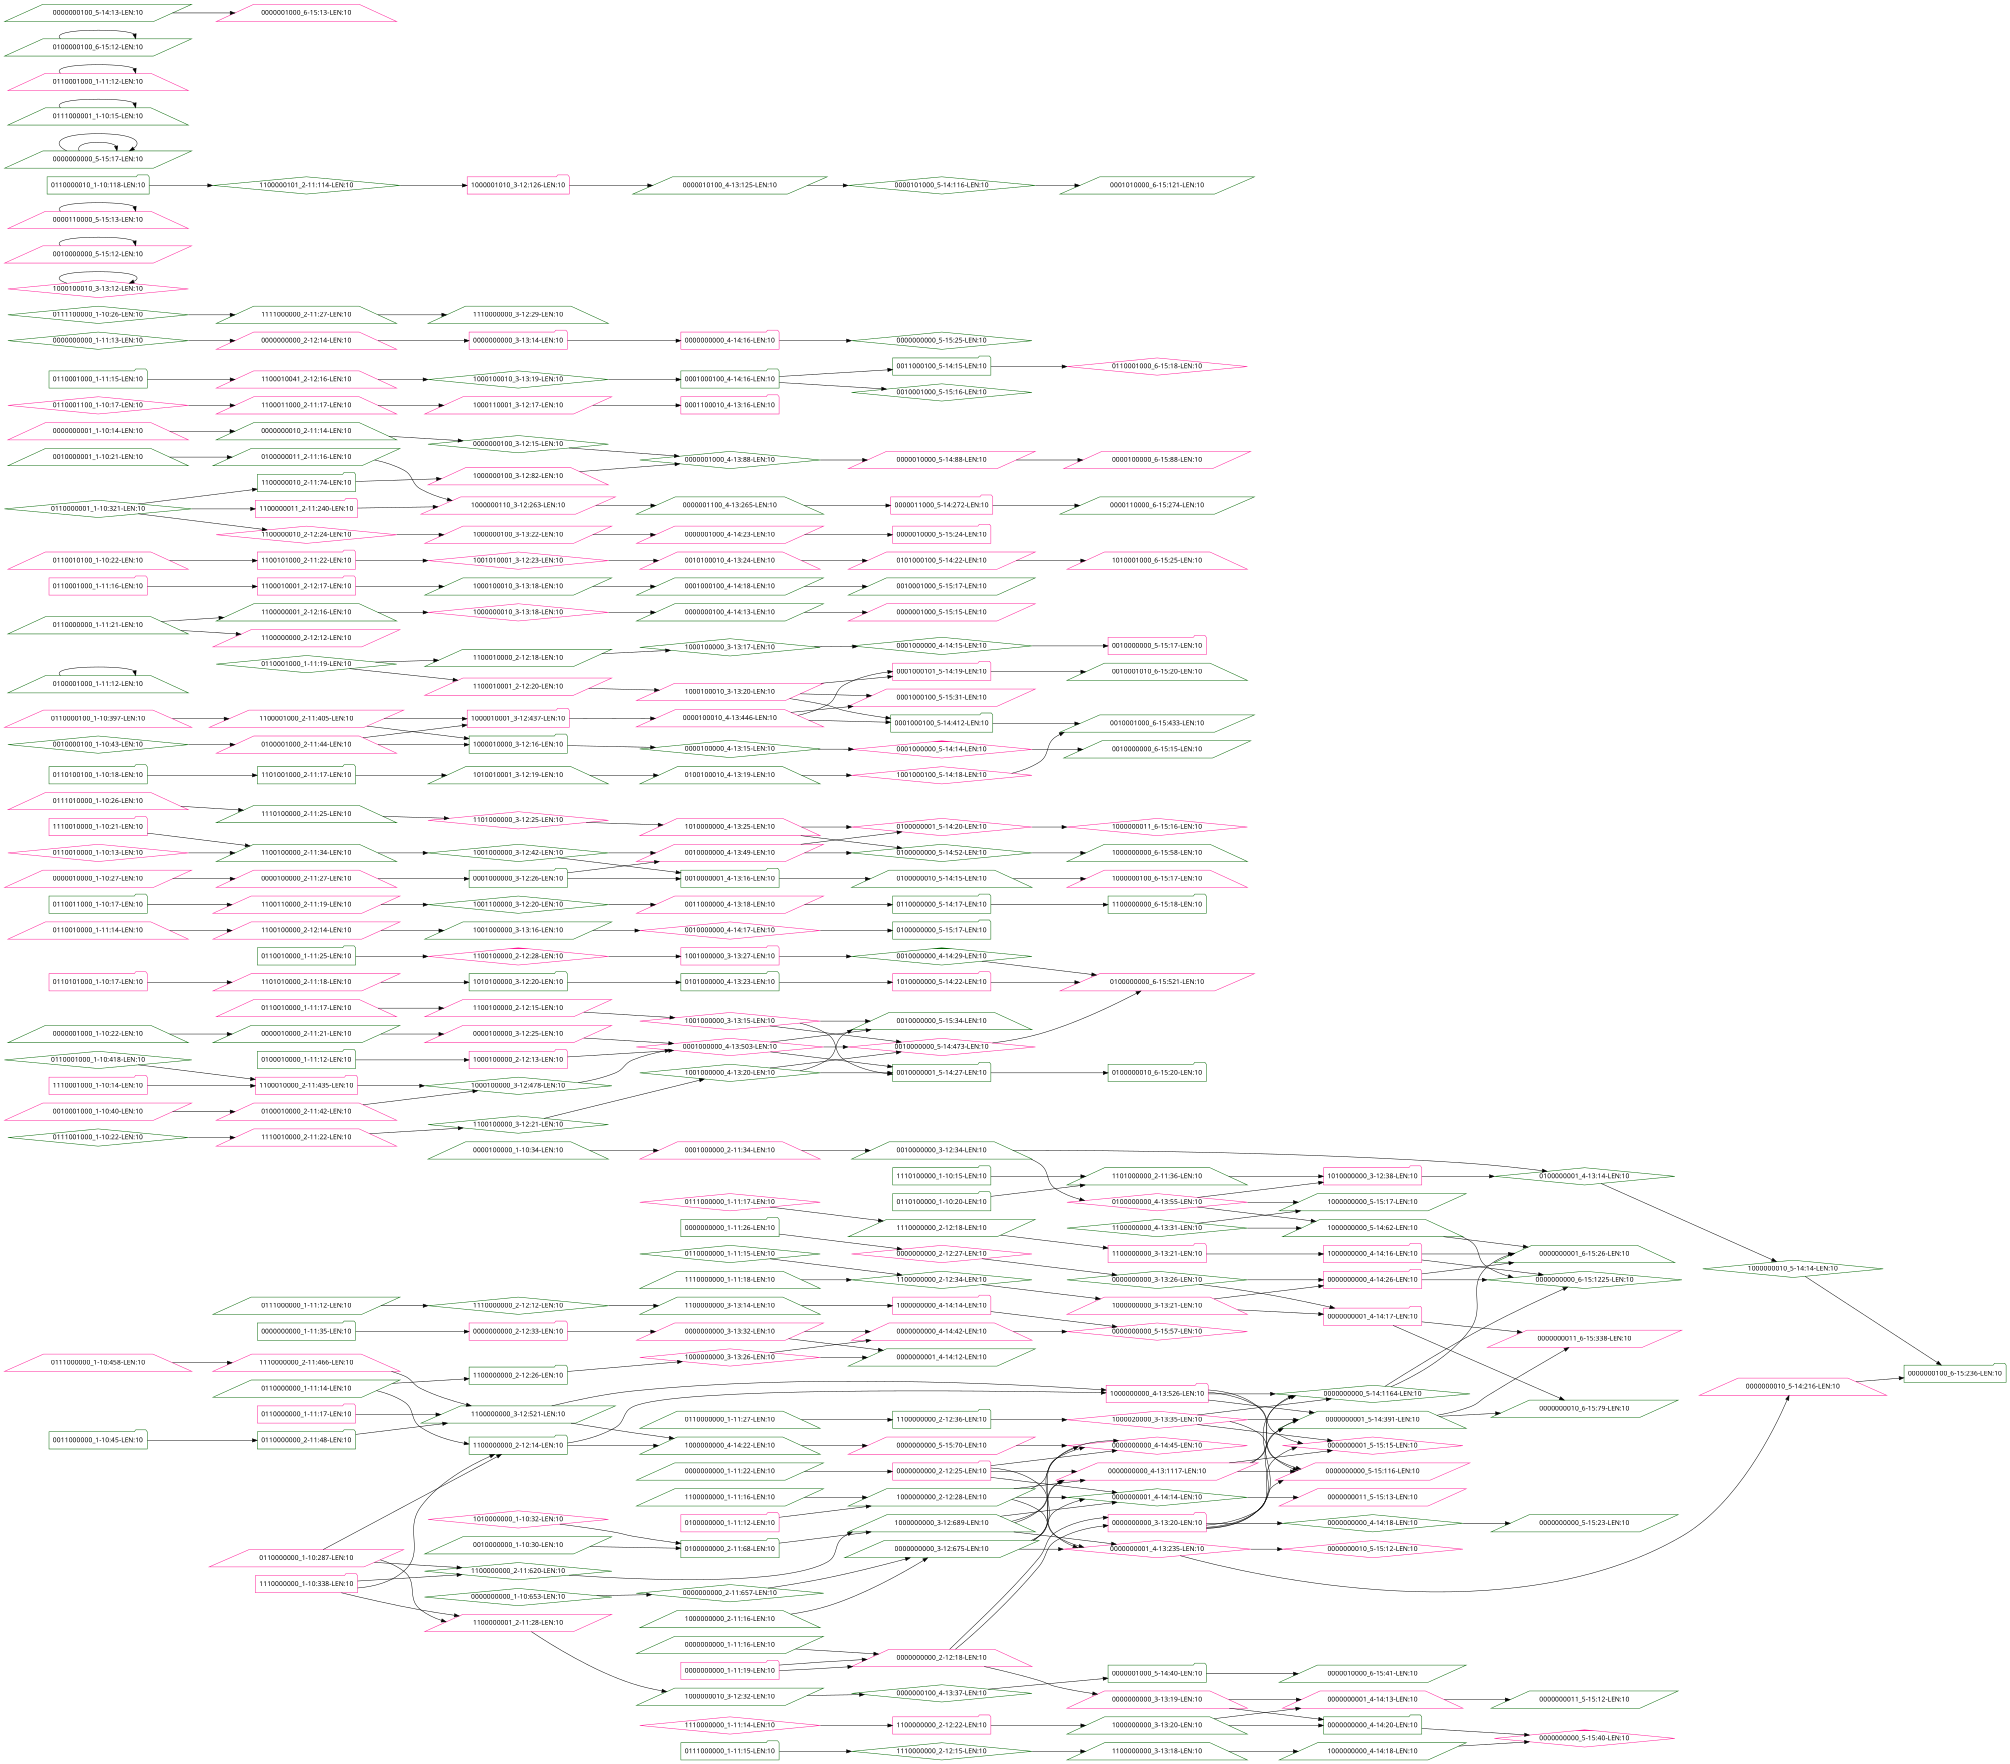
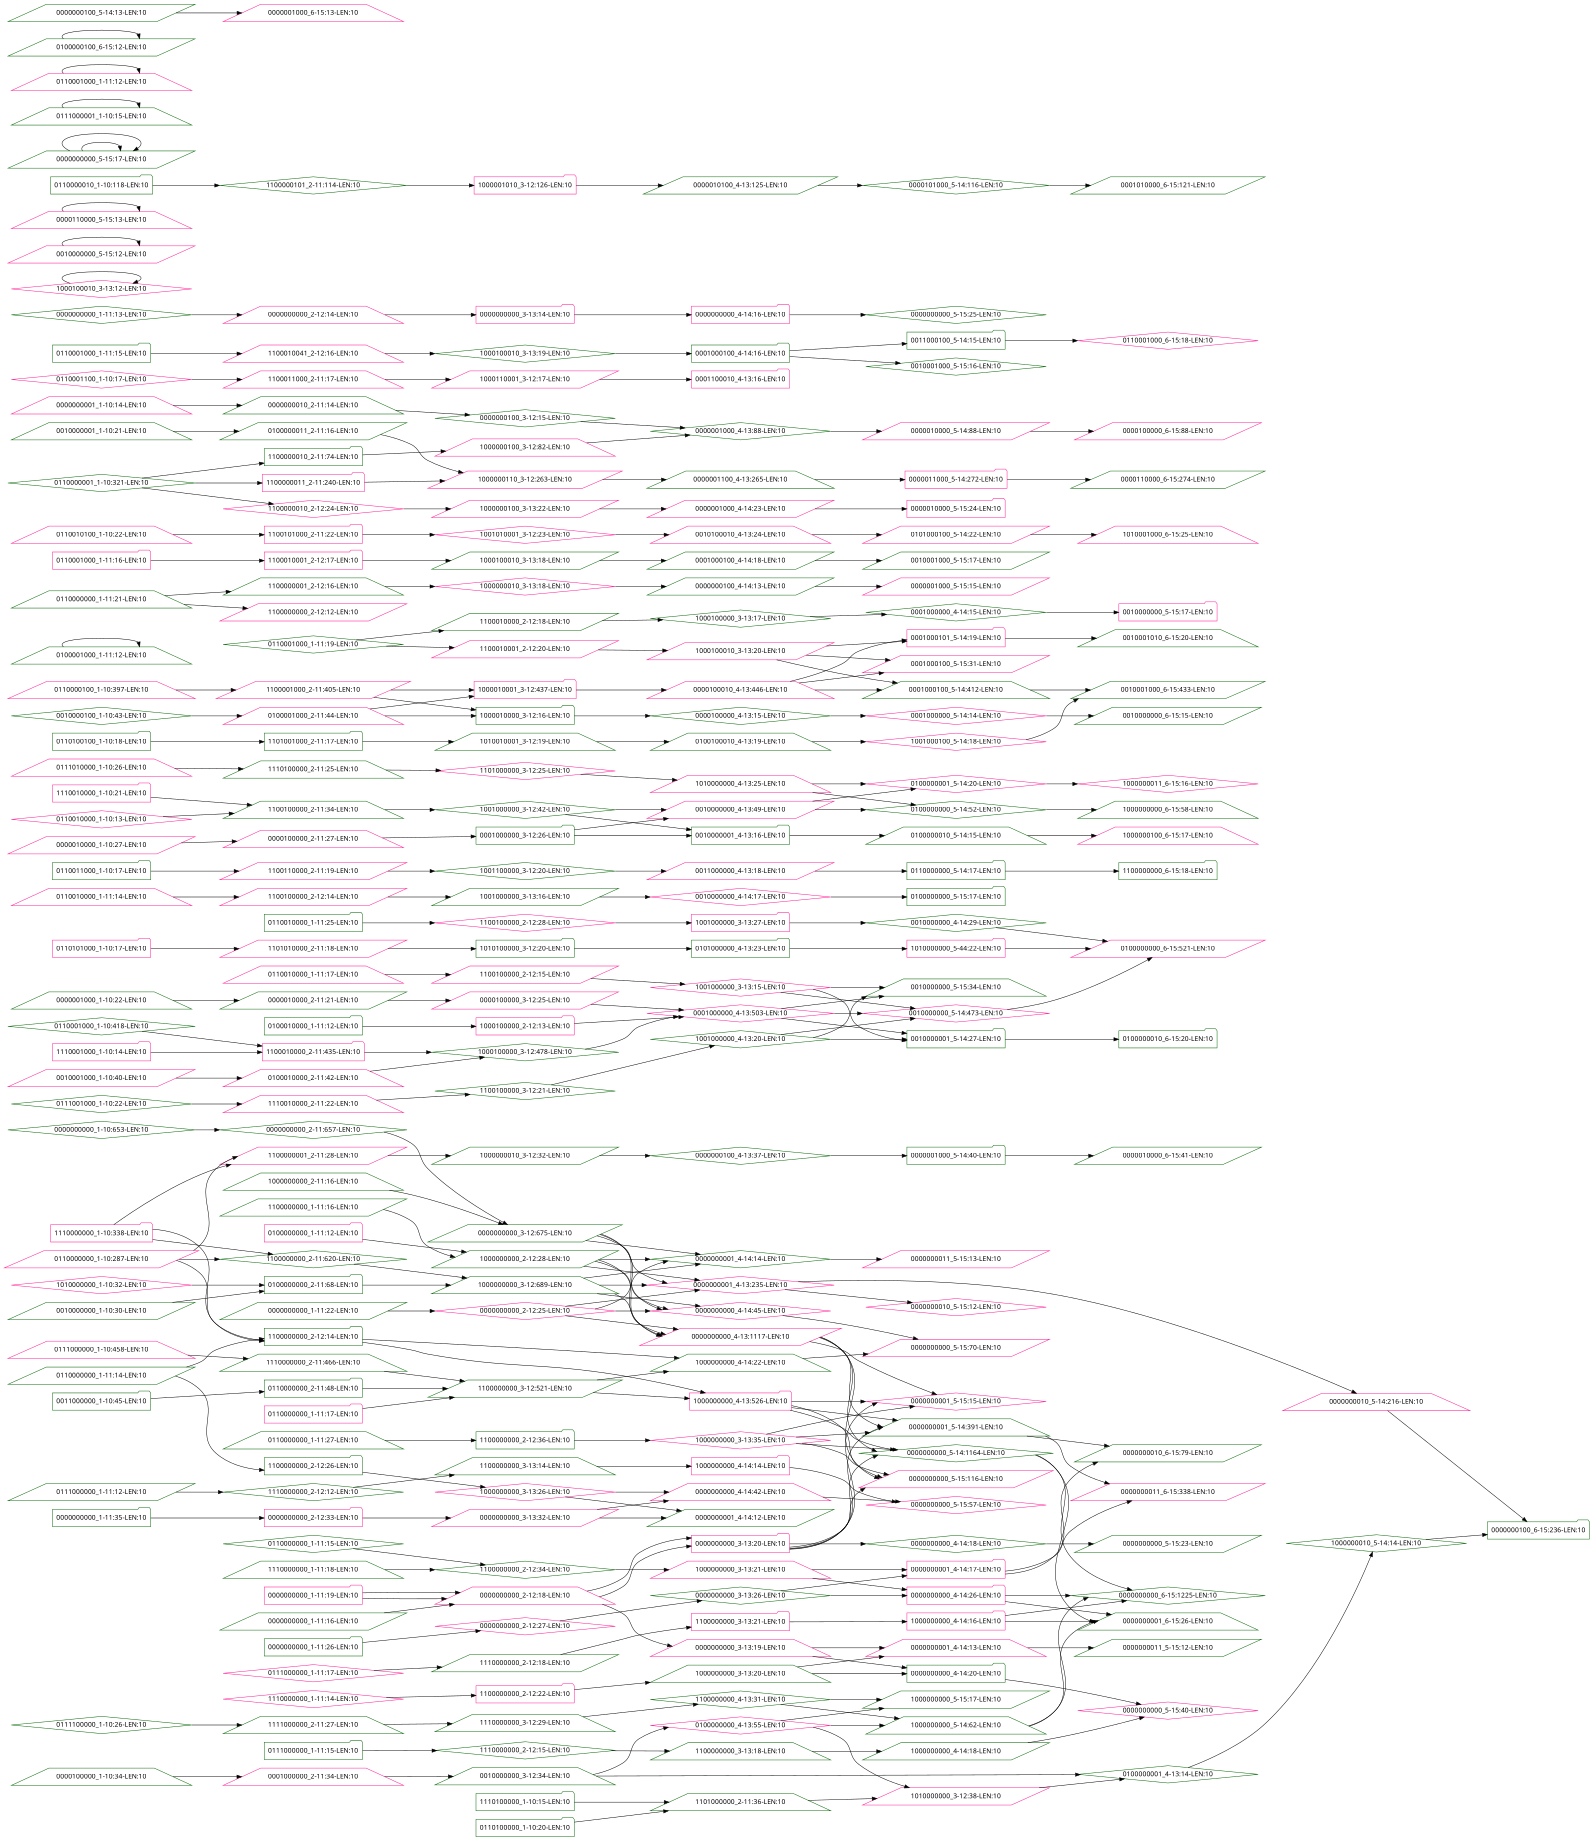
(942, 724) -> (956, 690)
(942, 982) -> (956, 949)
(1373, 1176) -> (956, 1796)
(306, 1363) -> (313, 1363)
(1157, 1420) -> (741, 1440)
(1039, 1446) -> (848, 1325)
(942, 1472) -> (525, 1311)
none -> (638, 1711)
